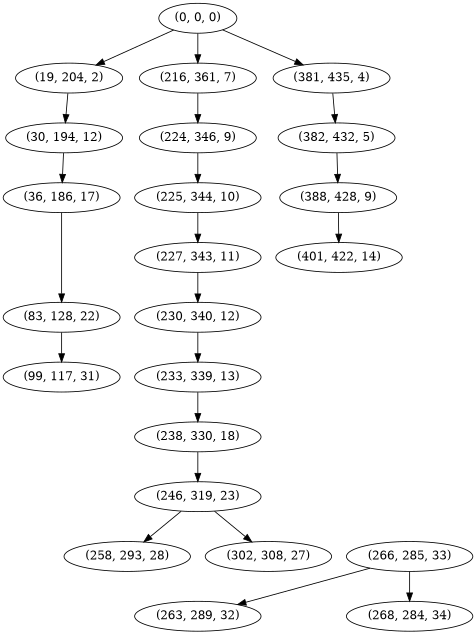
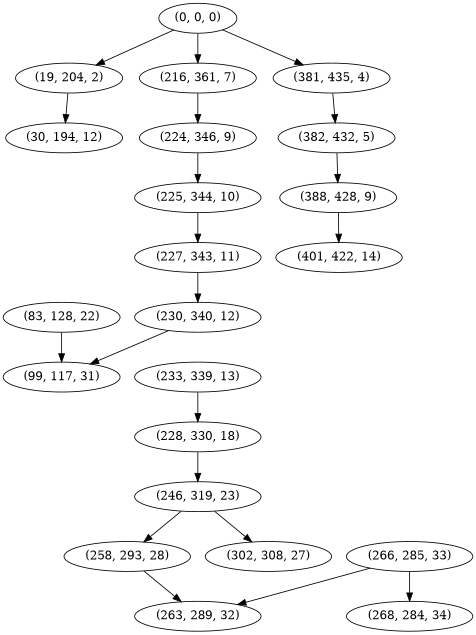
(62, 198) -> none
(198, 343) -> (133, 346)
(198, 437) -> (198, 437)
none -> (159, 584)
